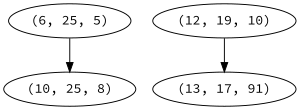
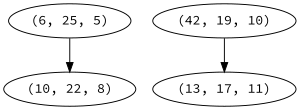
(224, 21) -> (224, 21)
(70, 89) -> (70, 89)
(224, 89) -> (224, 89)
